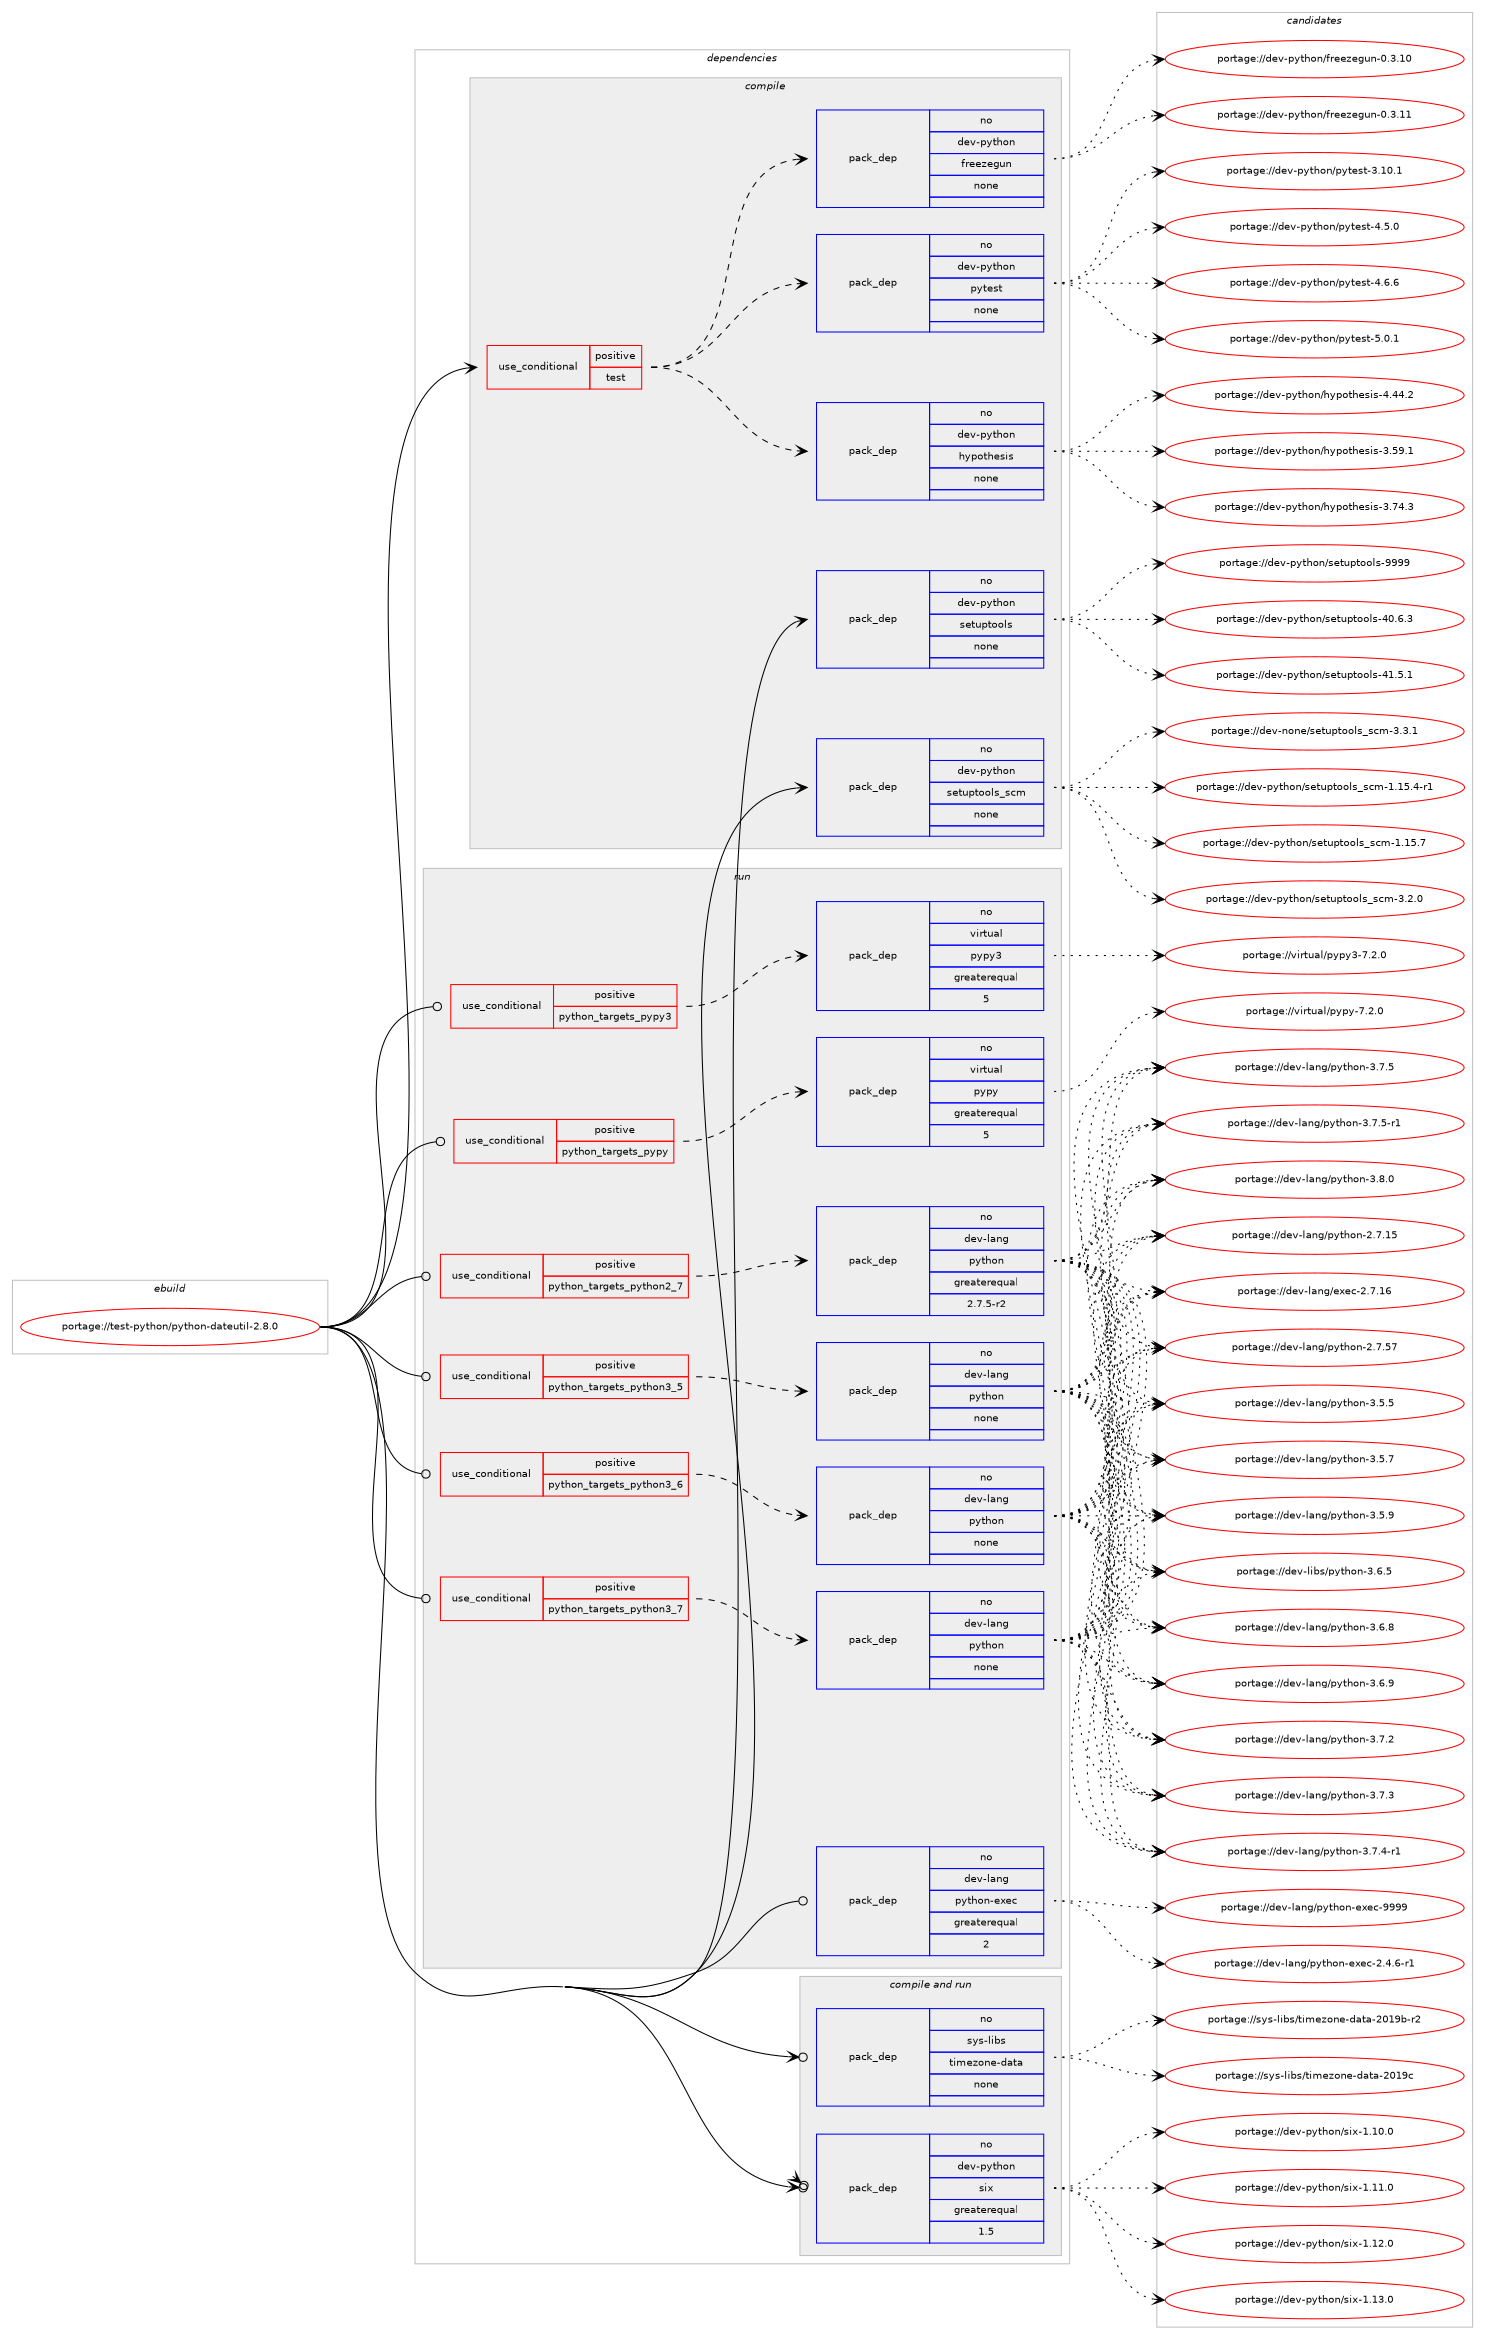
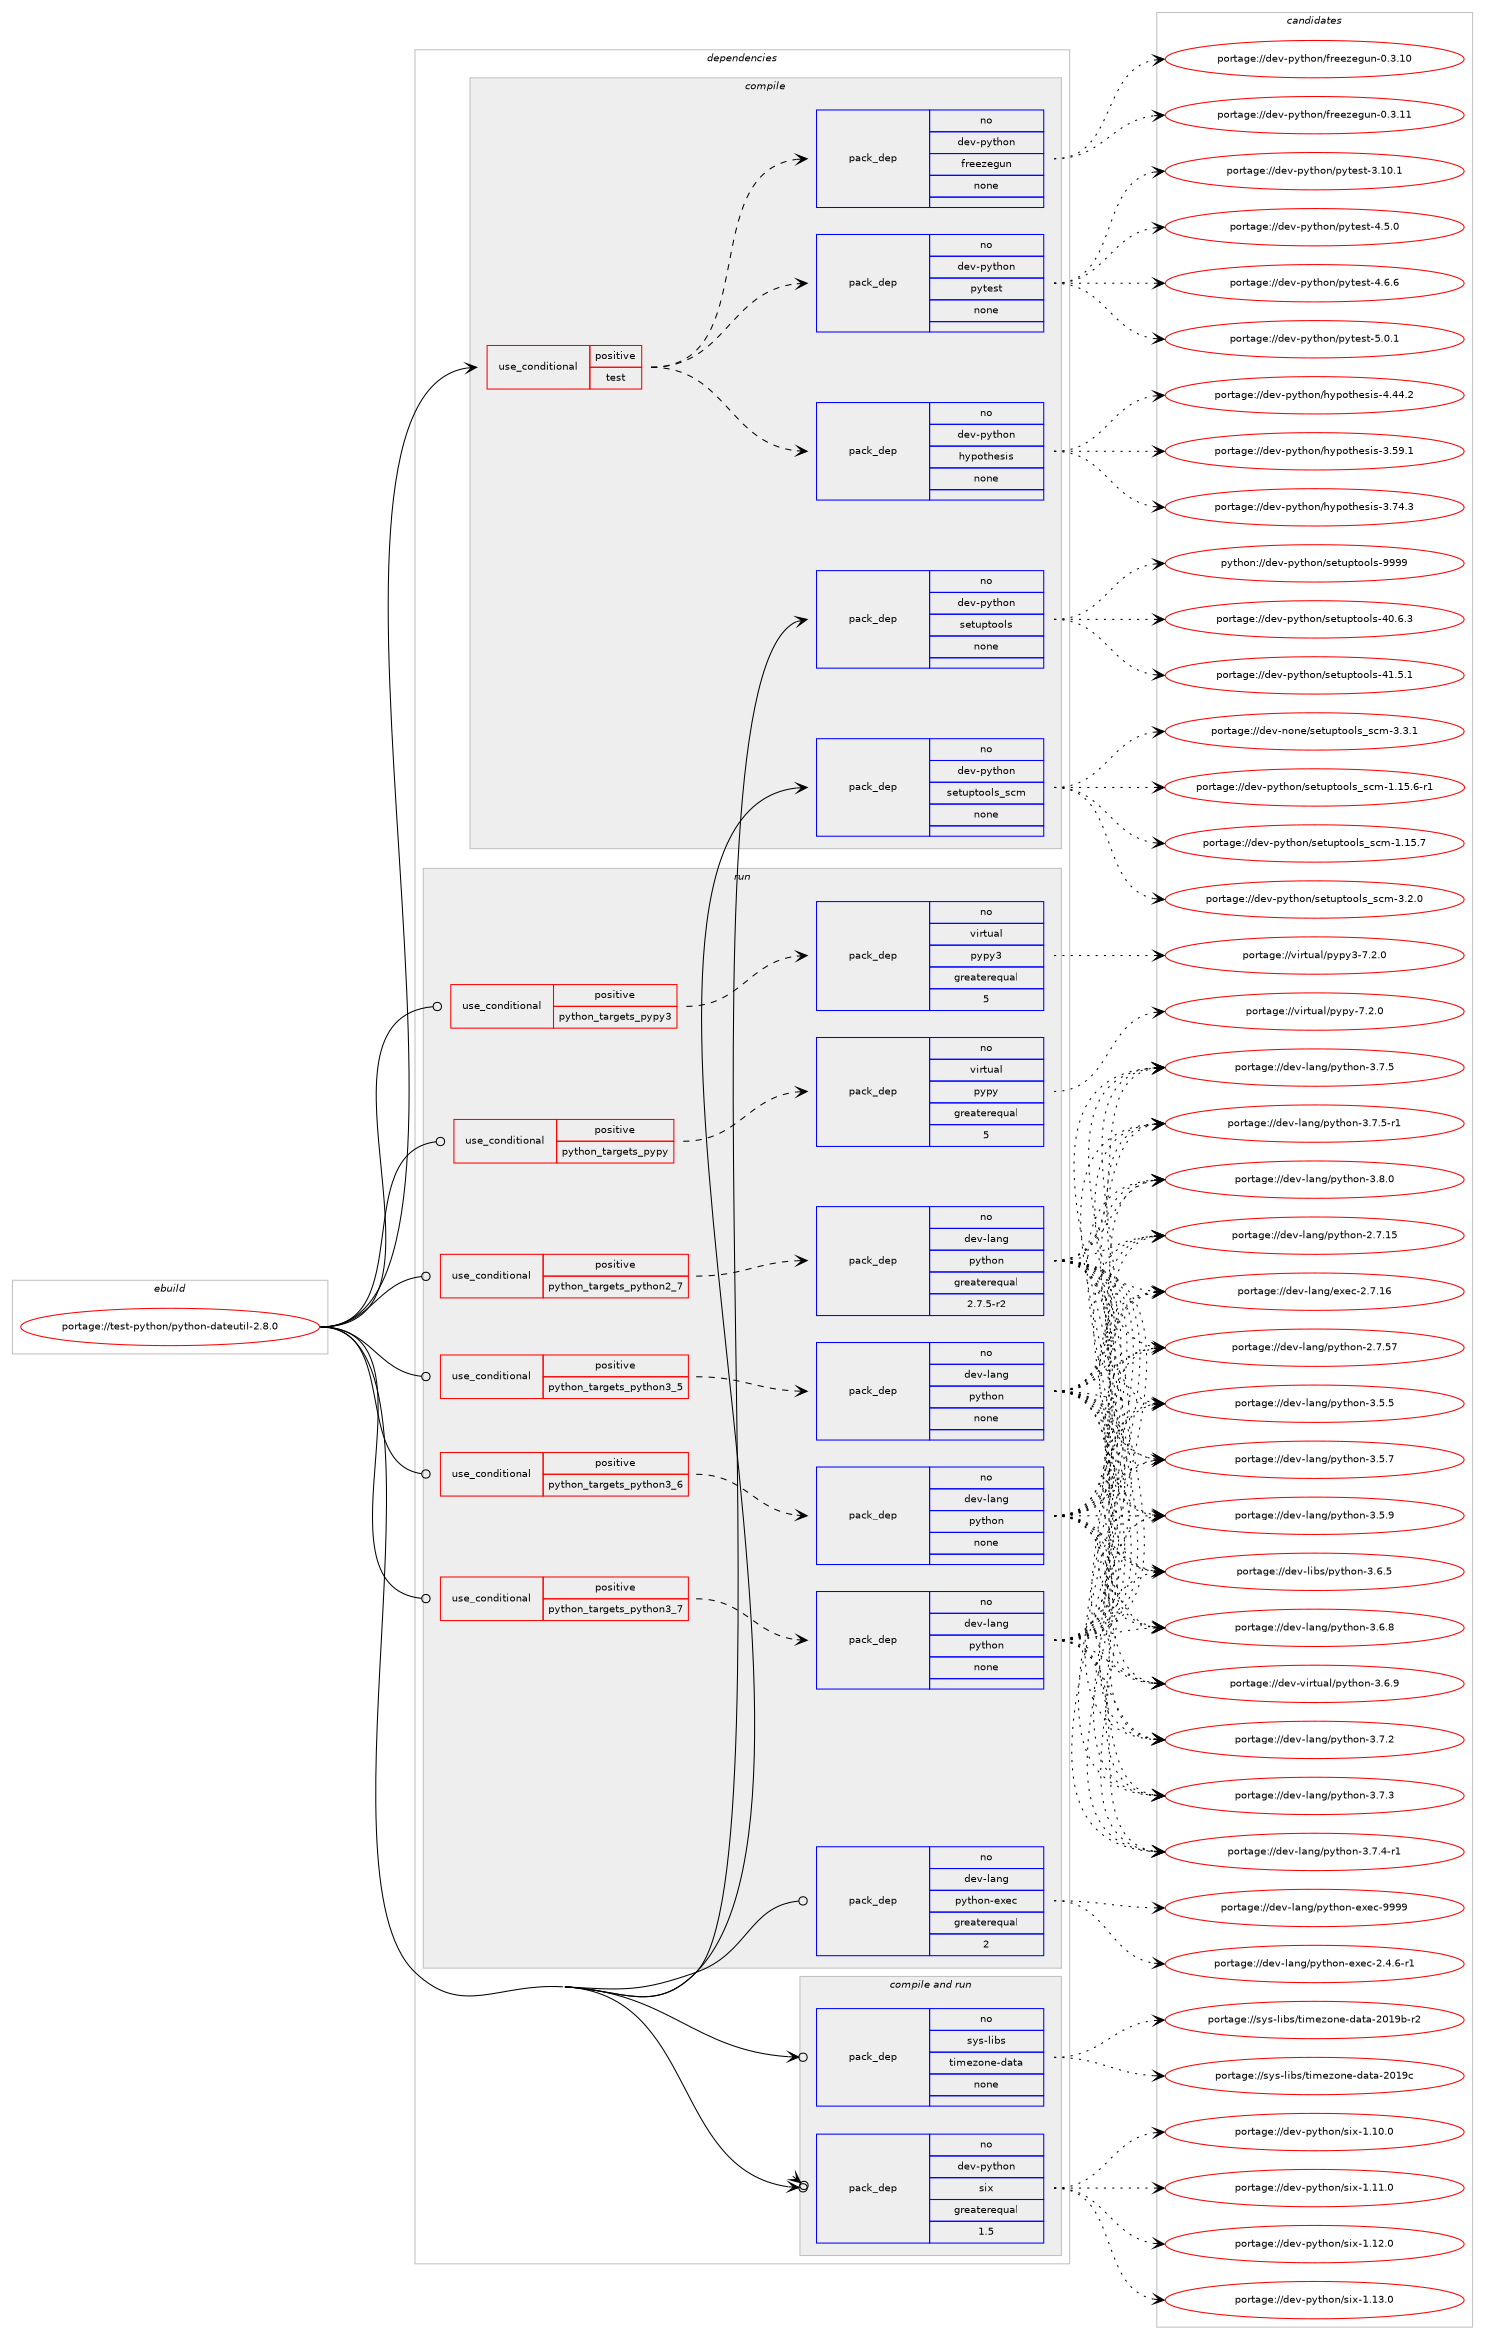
(1315, 563) -> (1315, 563)
(1315, 787) -> (1315, 787)
(1315, 1684) -> (1315, 1684)
